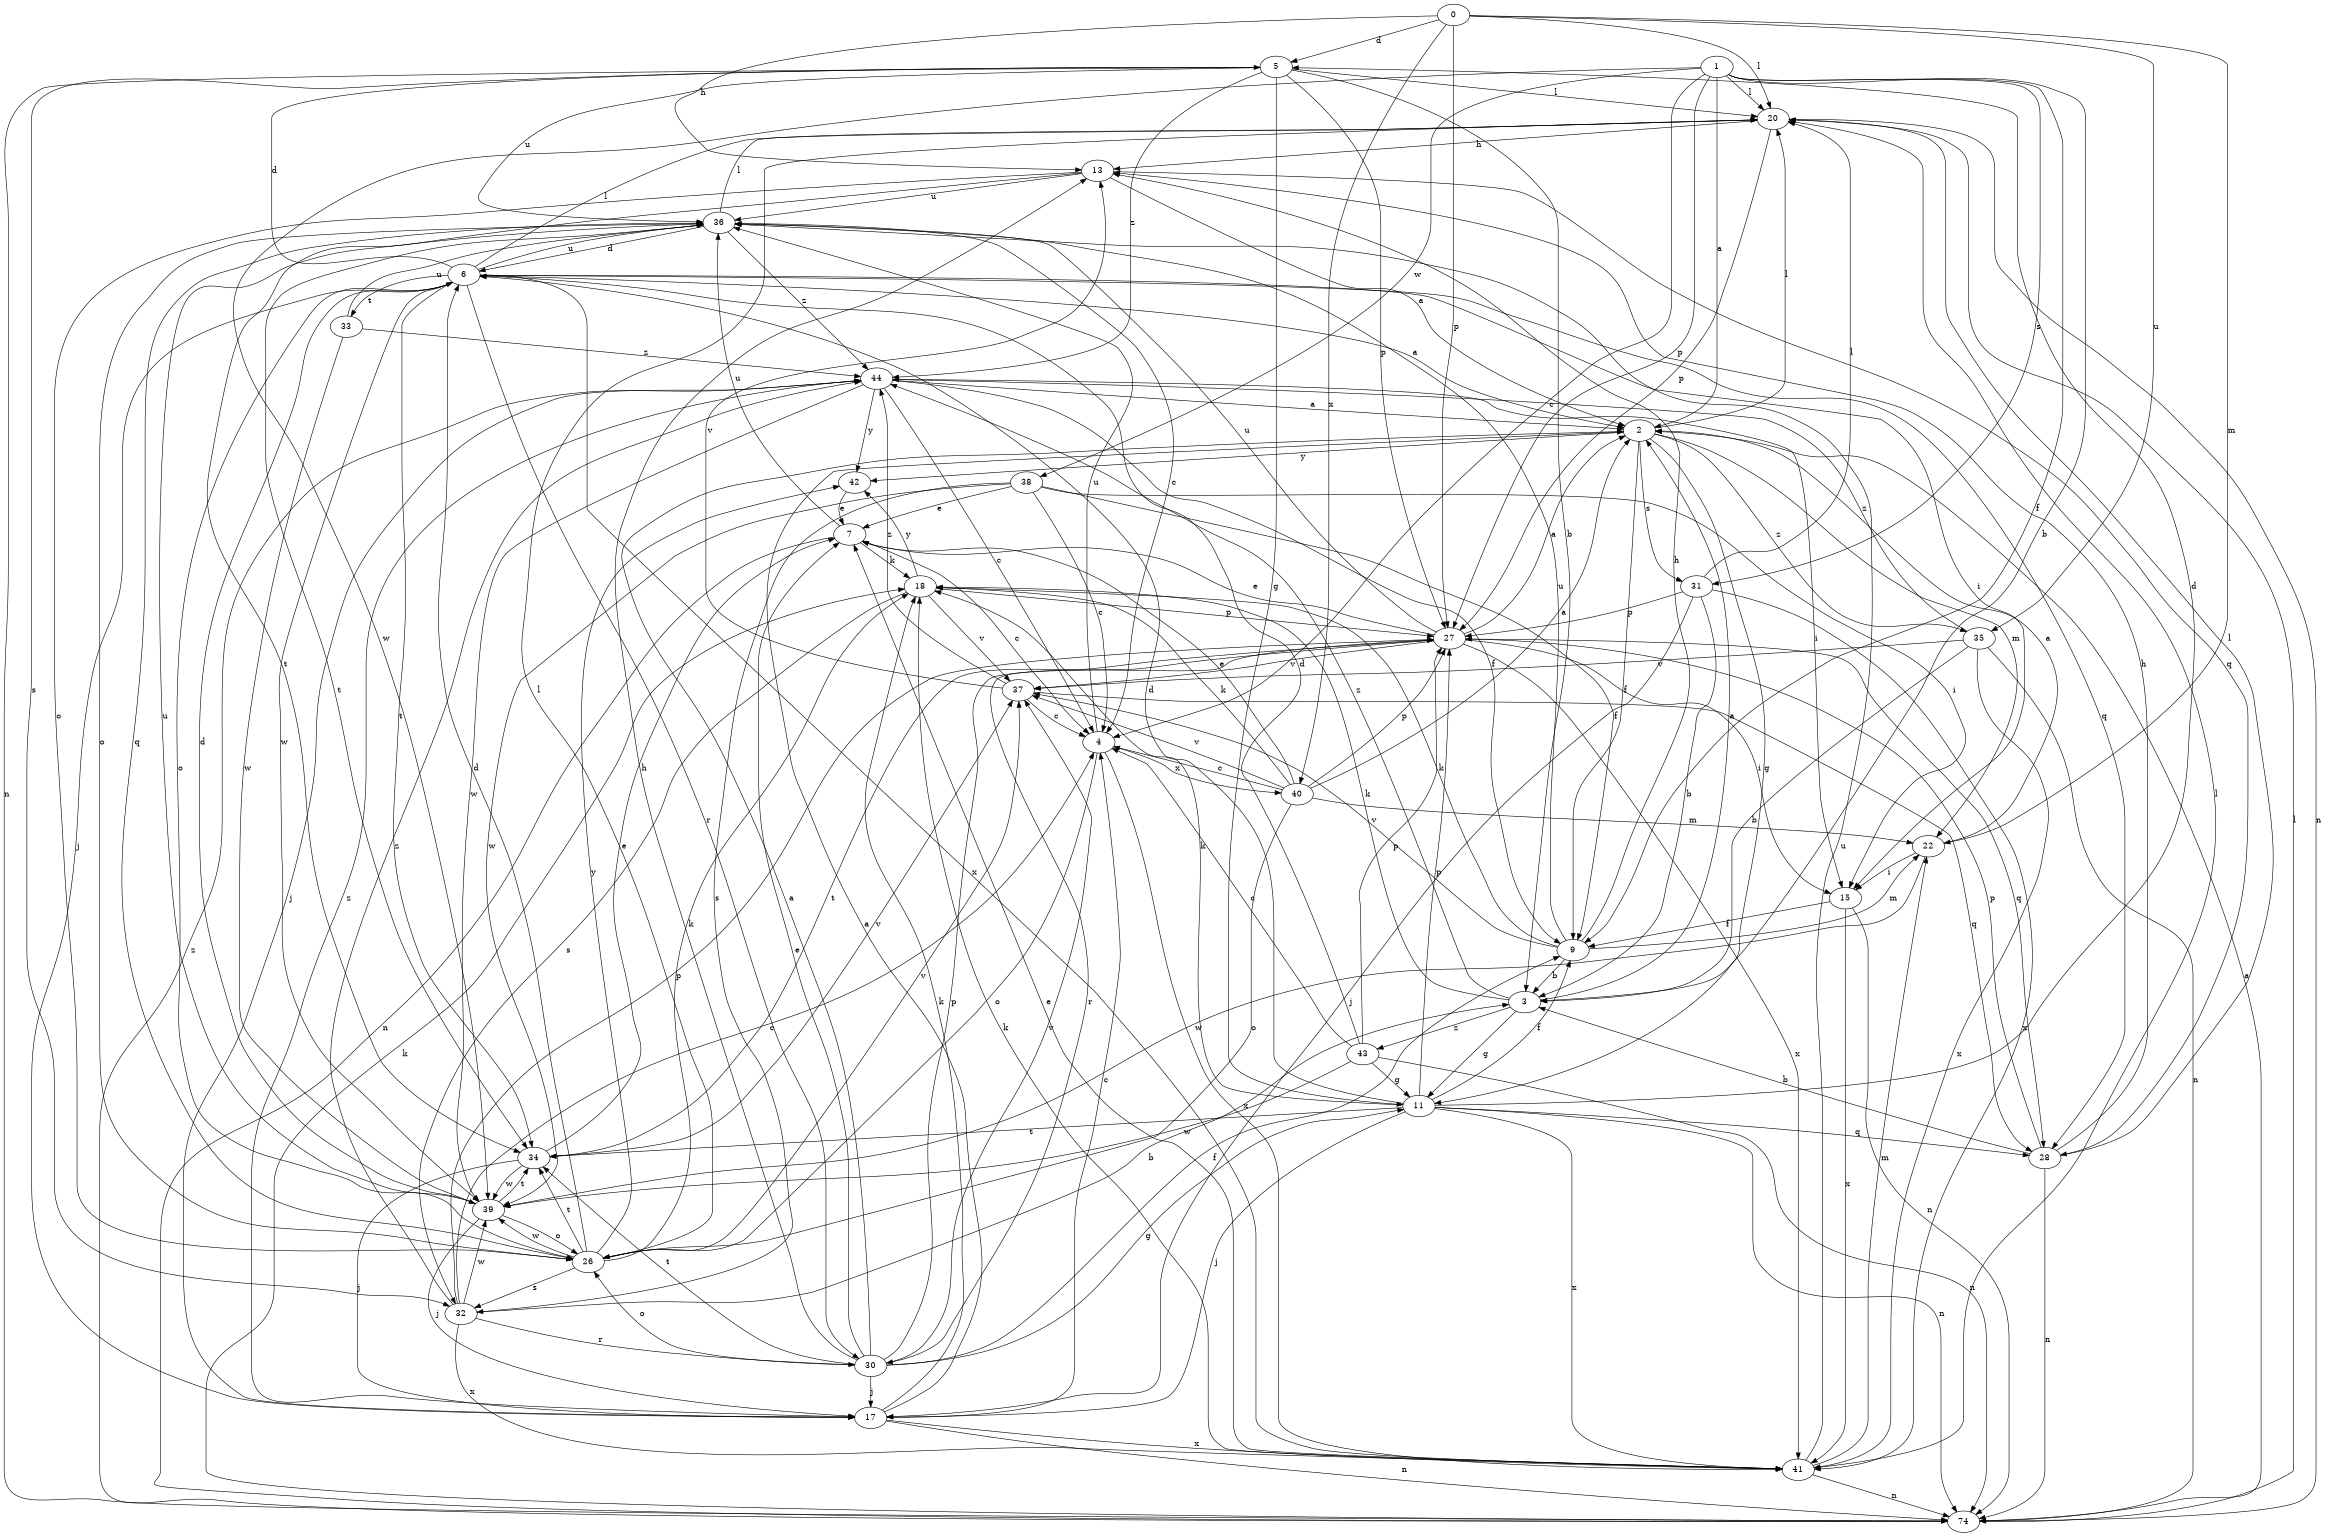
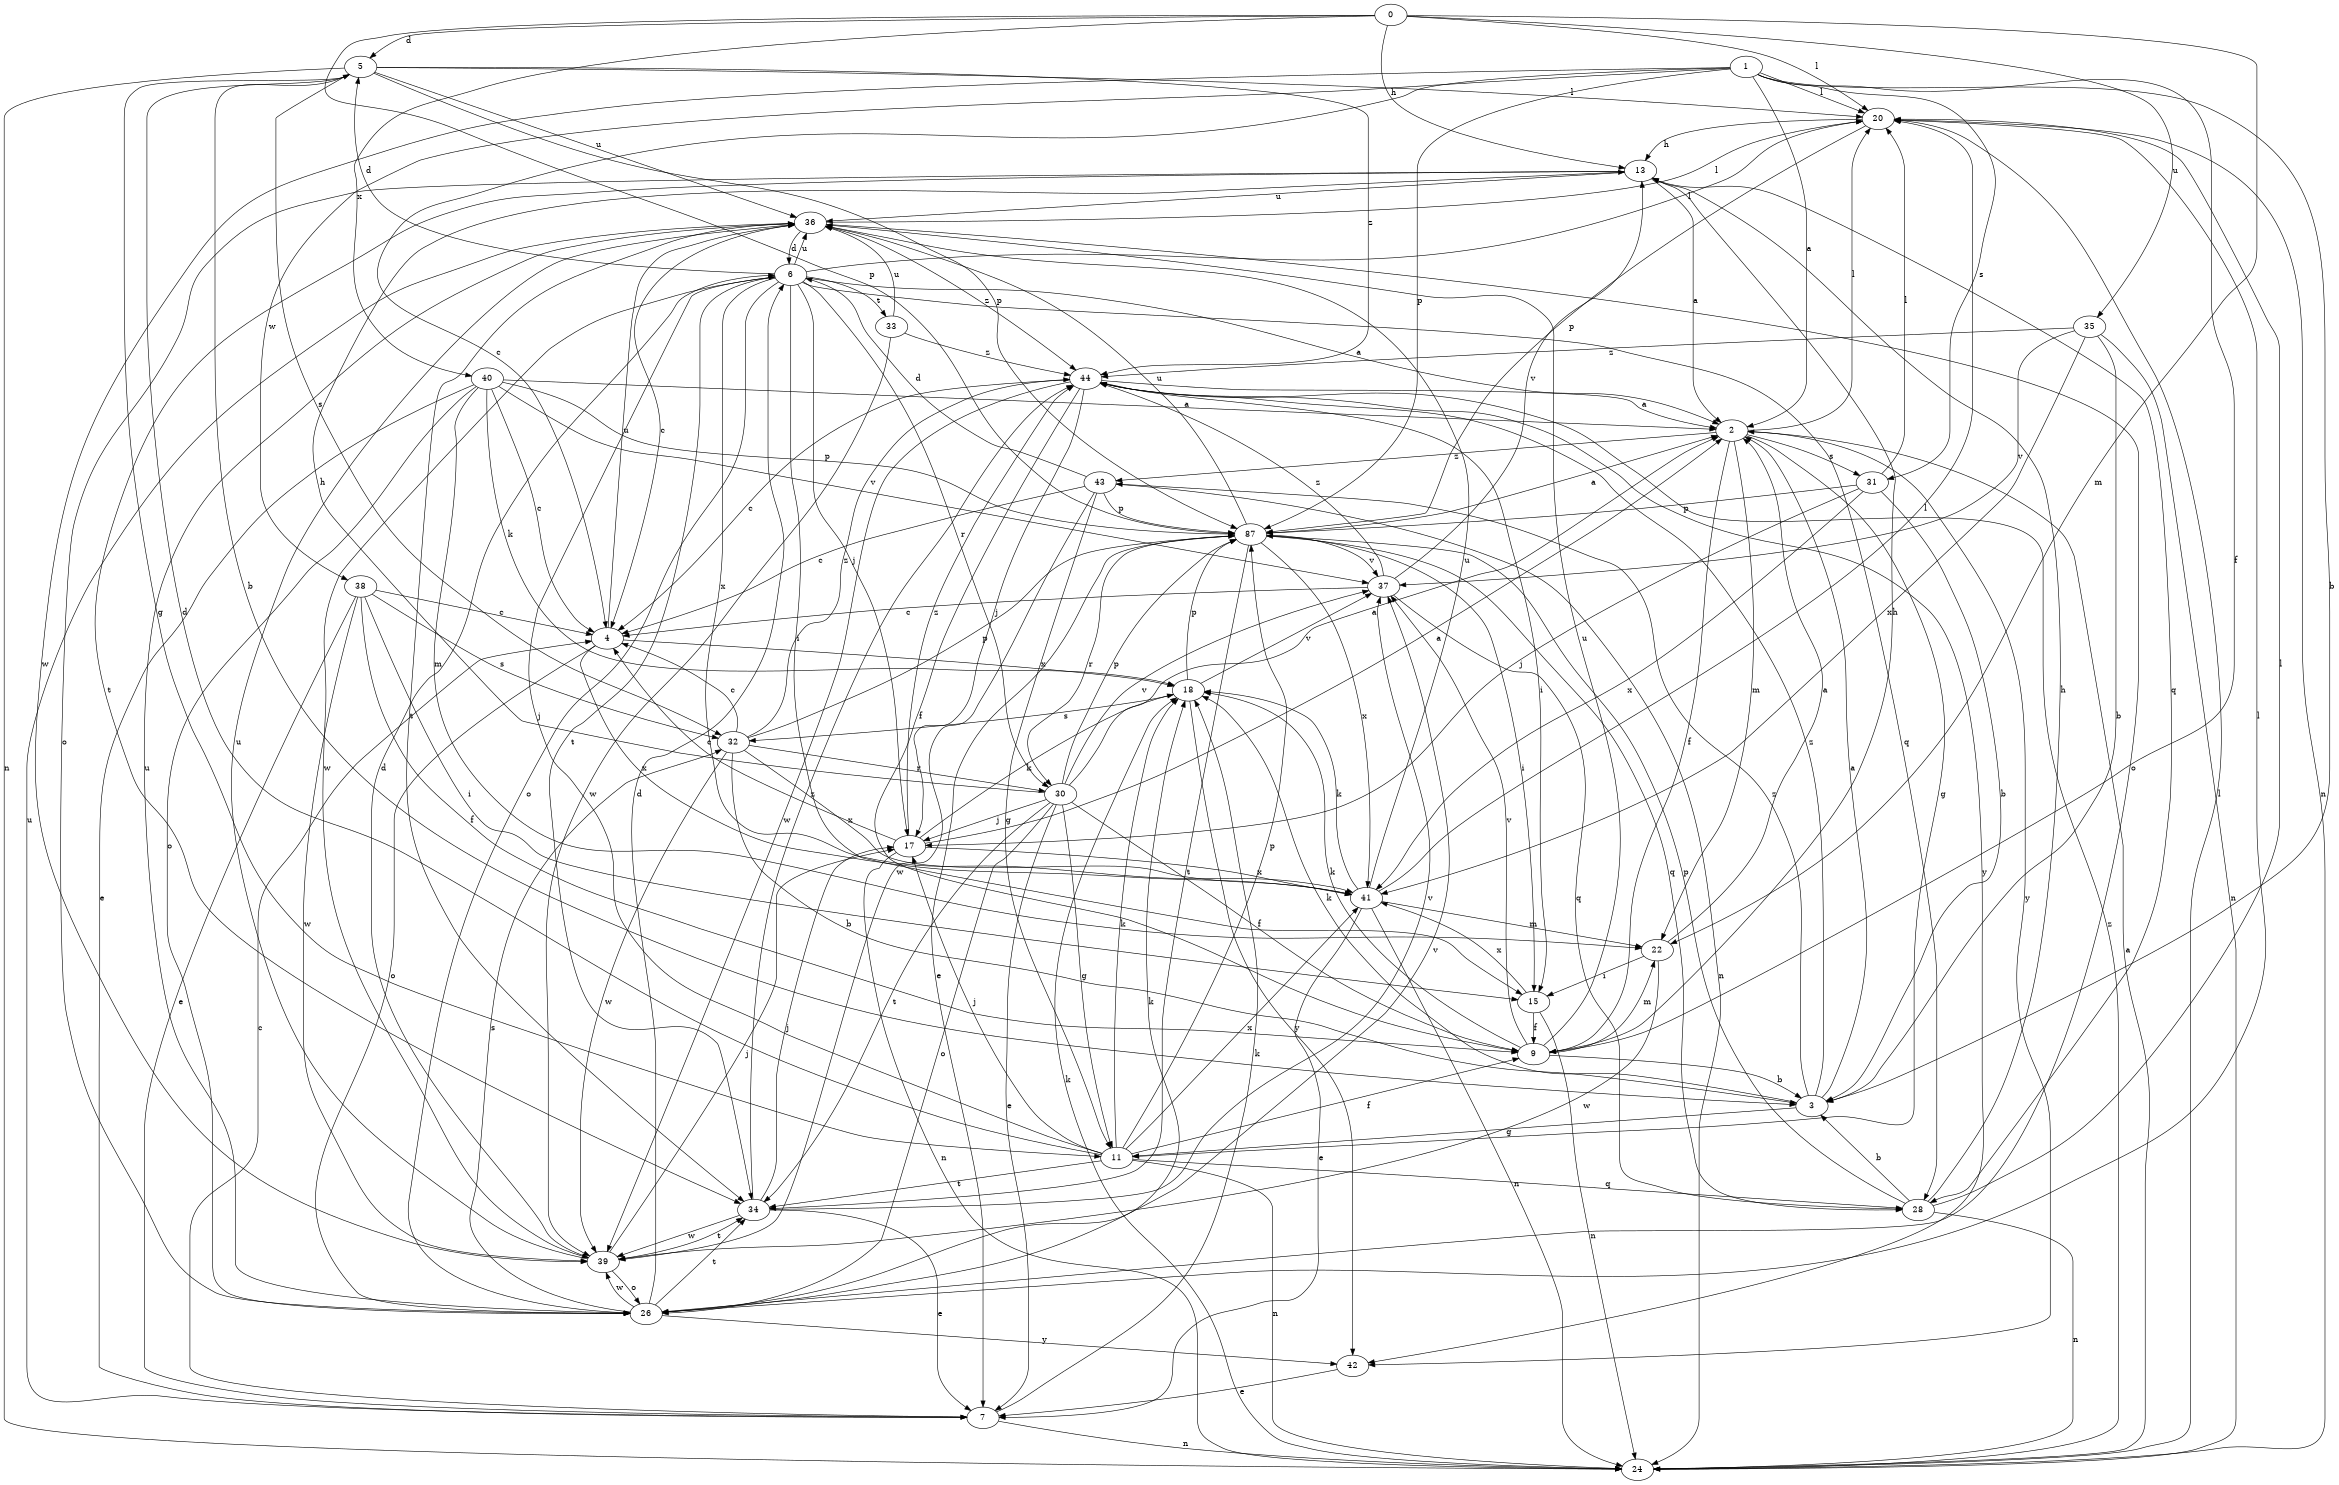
(1785, 557) -> (1419, 456)
(1449, 638) -> (1251, 535)
(1151, 690) -> (540, 716)
none -> (838, 717)
(137, 742) -> (148, 768)
(1192, 778) -> (896, 658)
(1964, 1522) -> (1638, 1470)
